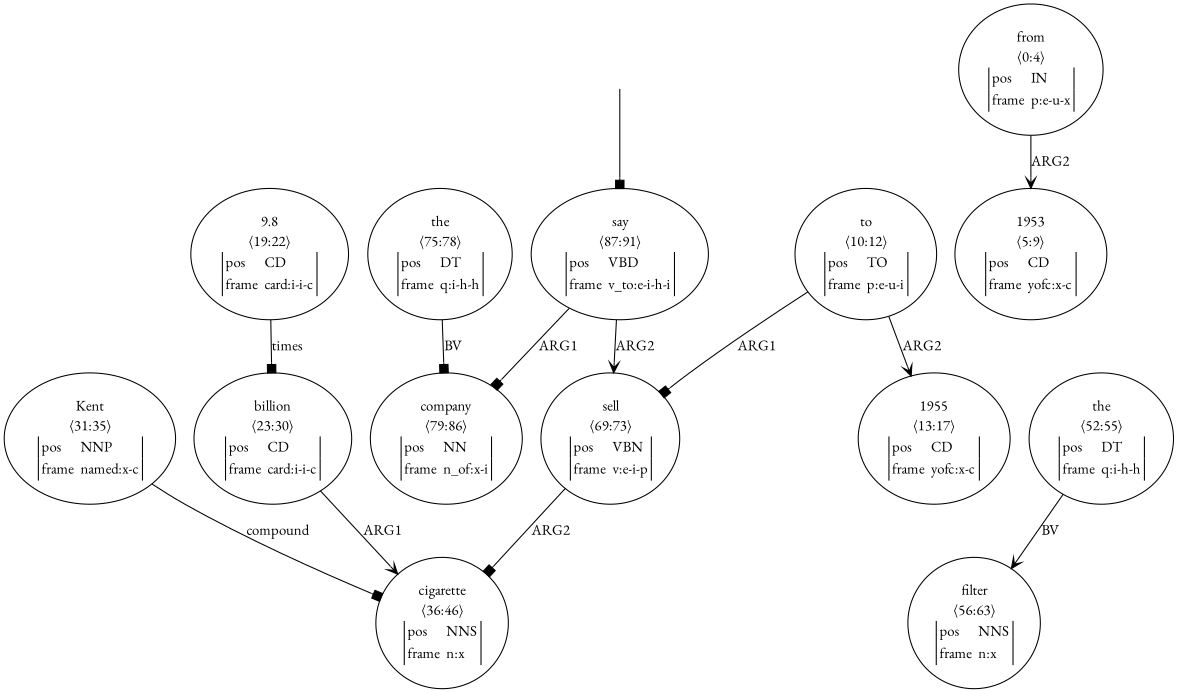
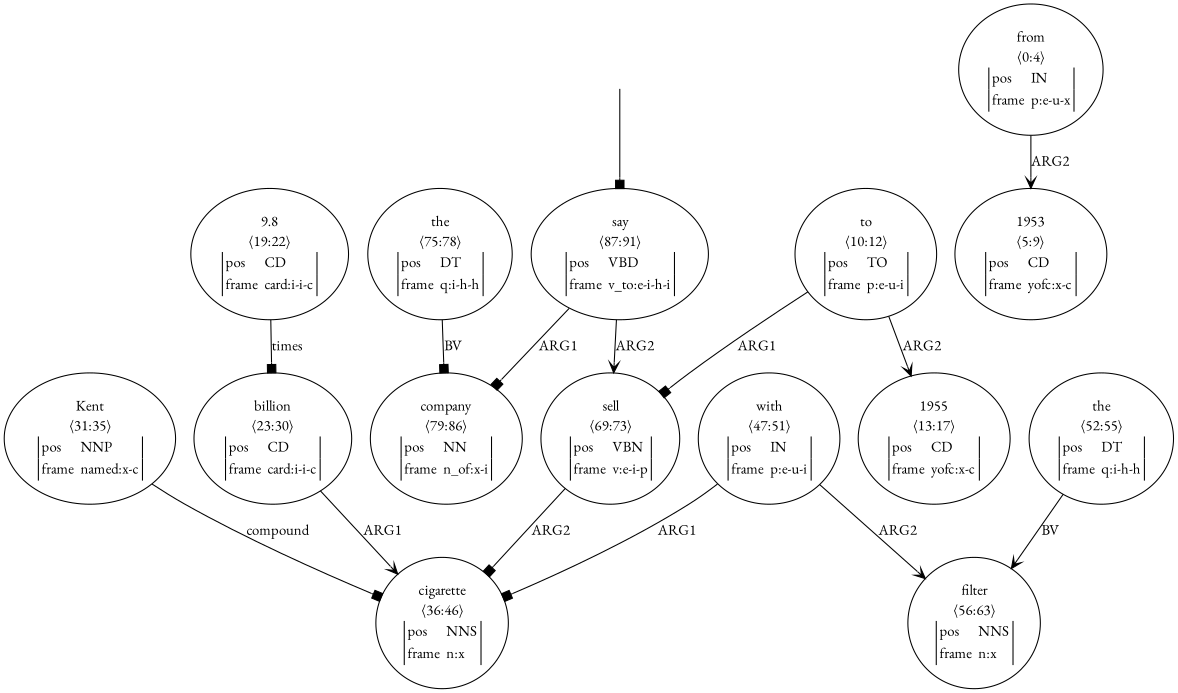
none -> (769, 439)
